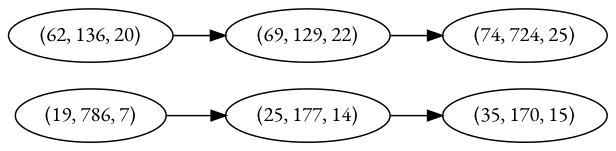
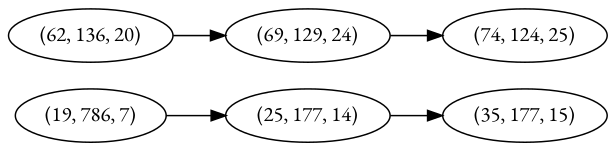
(308, 36) -> (308, 36)
(525, 36) -> (525, 36)
(525, 116) -> (525, 116)
